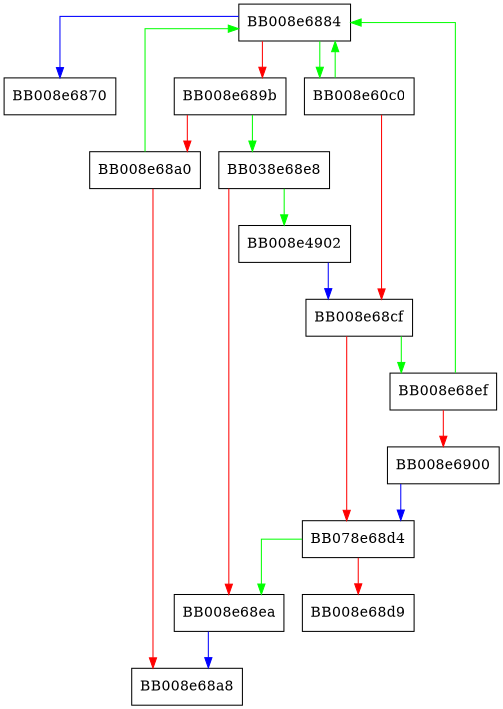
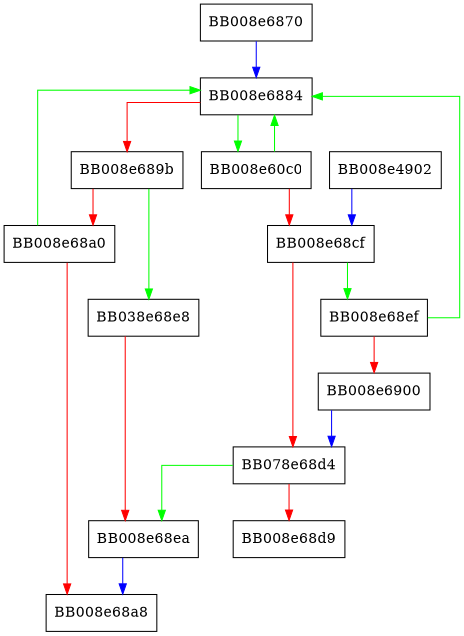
(124, 16) -> (256, 54)
(284, 202) -> none
